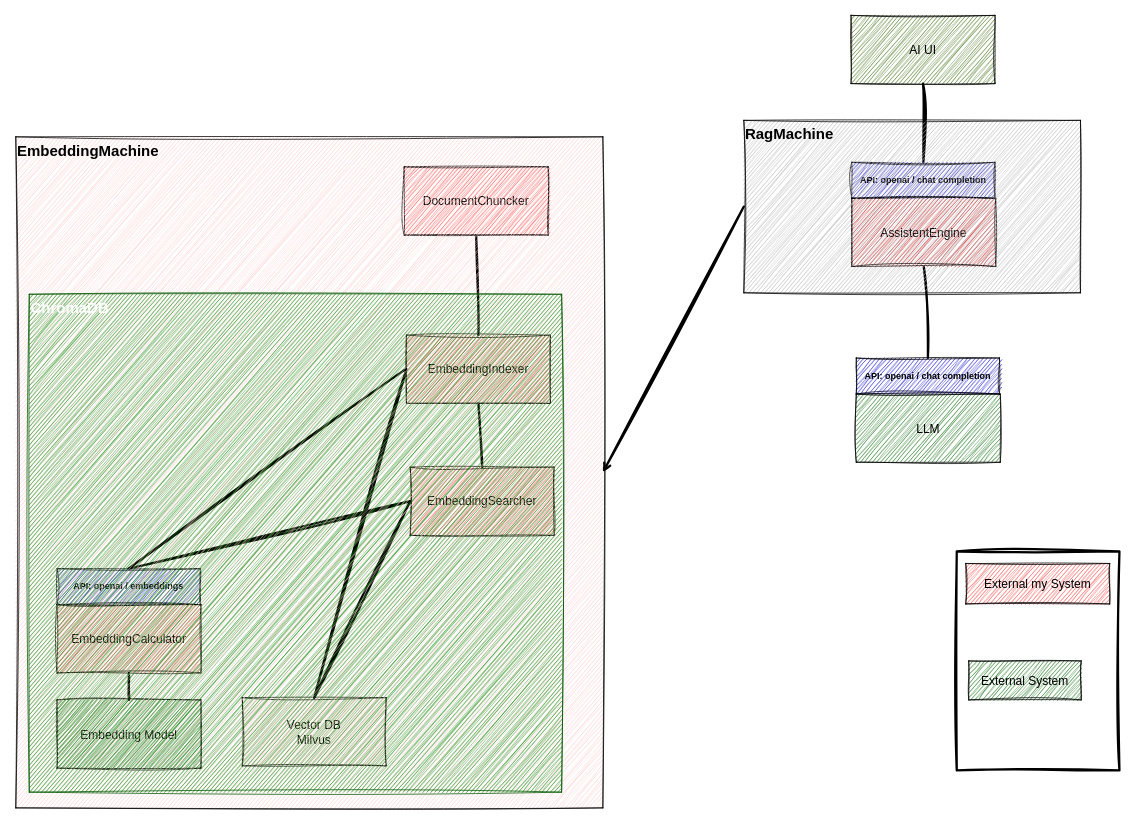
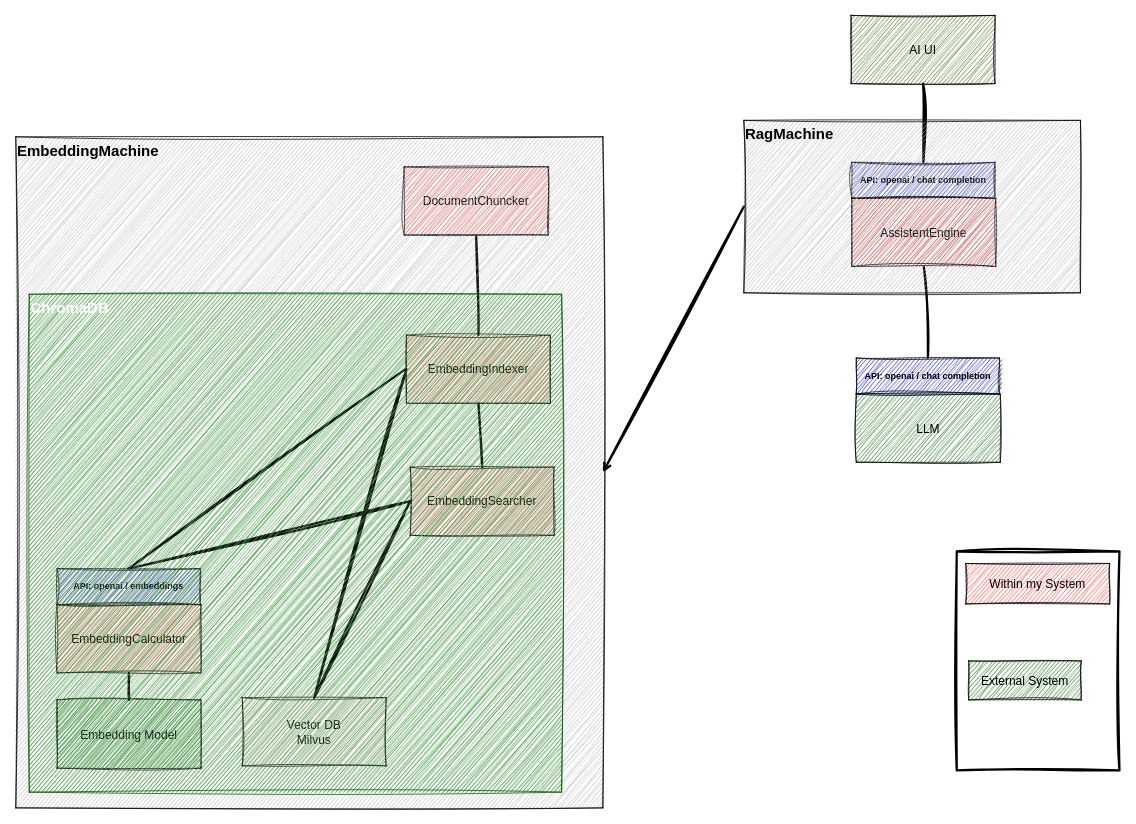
(80, 151) -> (80, 151)
(1038, 584) -> (1038, 584)
